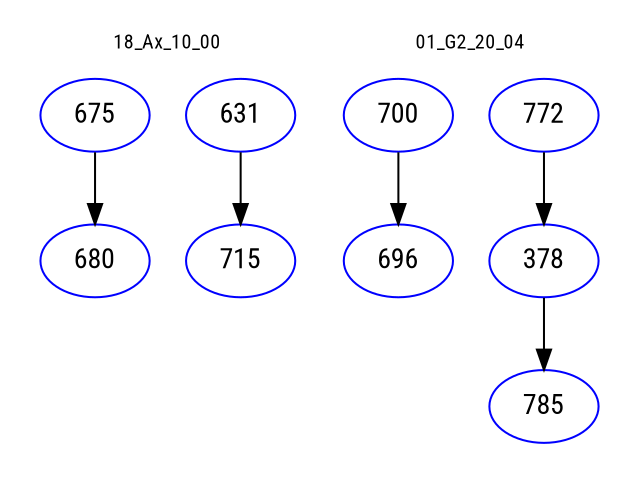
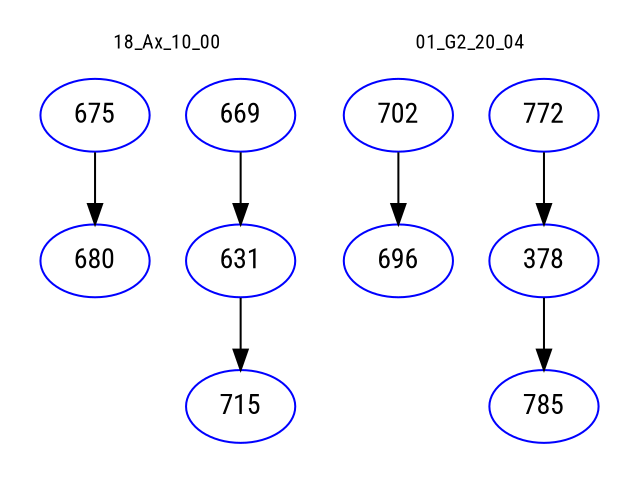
none -> (241, 115)
(398, 115) -> (398, 115)
